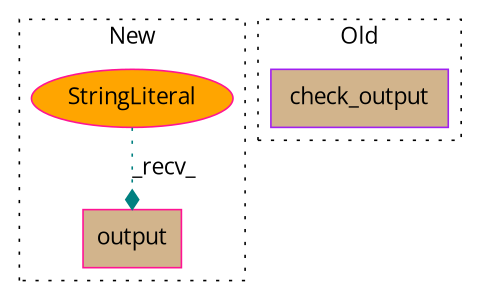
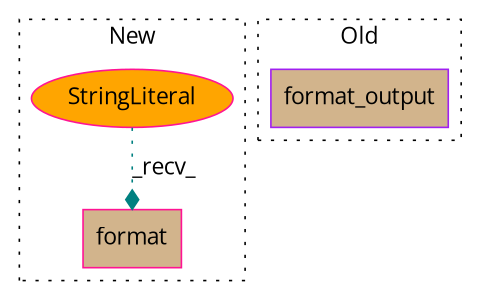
(360, 98) -> (360, 98)
(132, 239) -> (132, 239)
